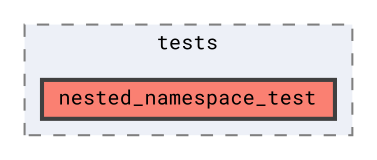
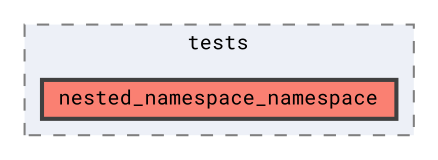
(188, 99) -> (219, 99)
